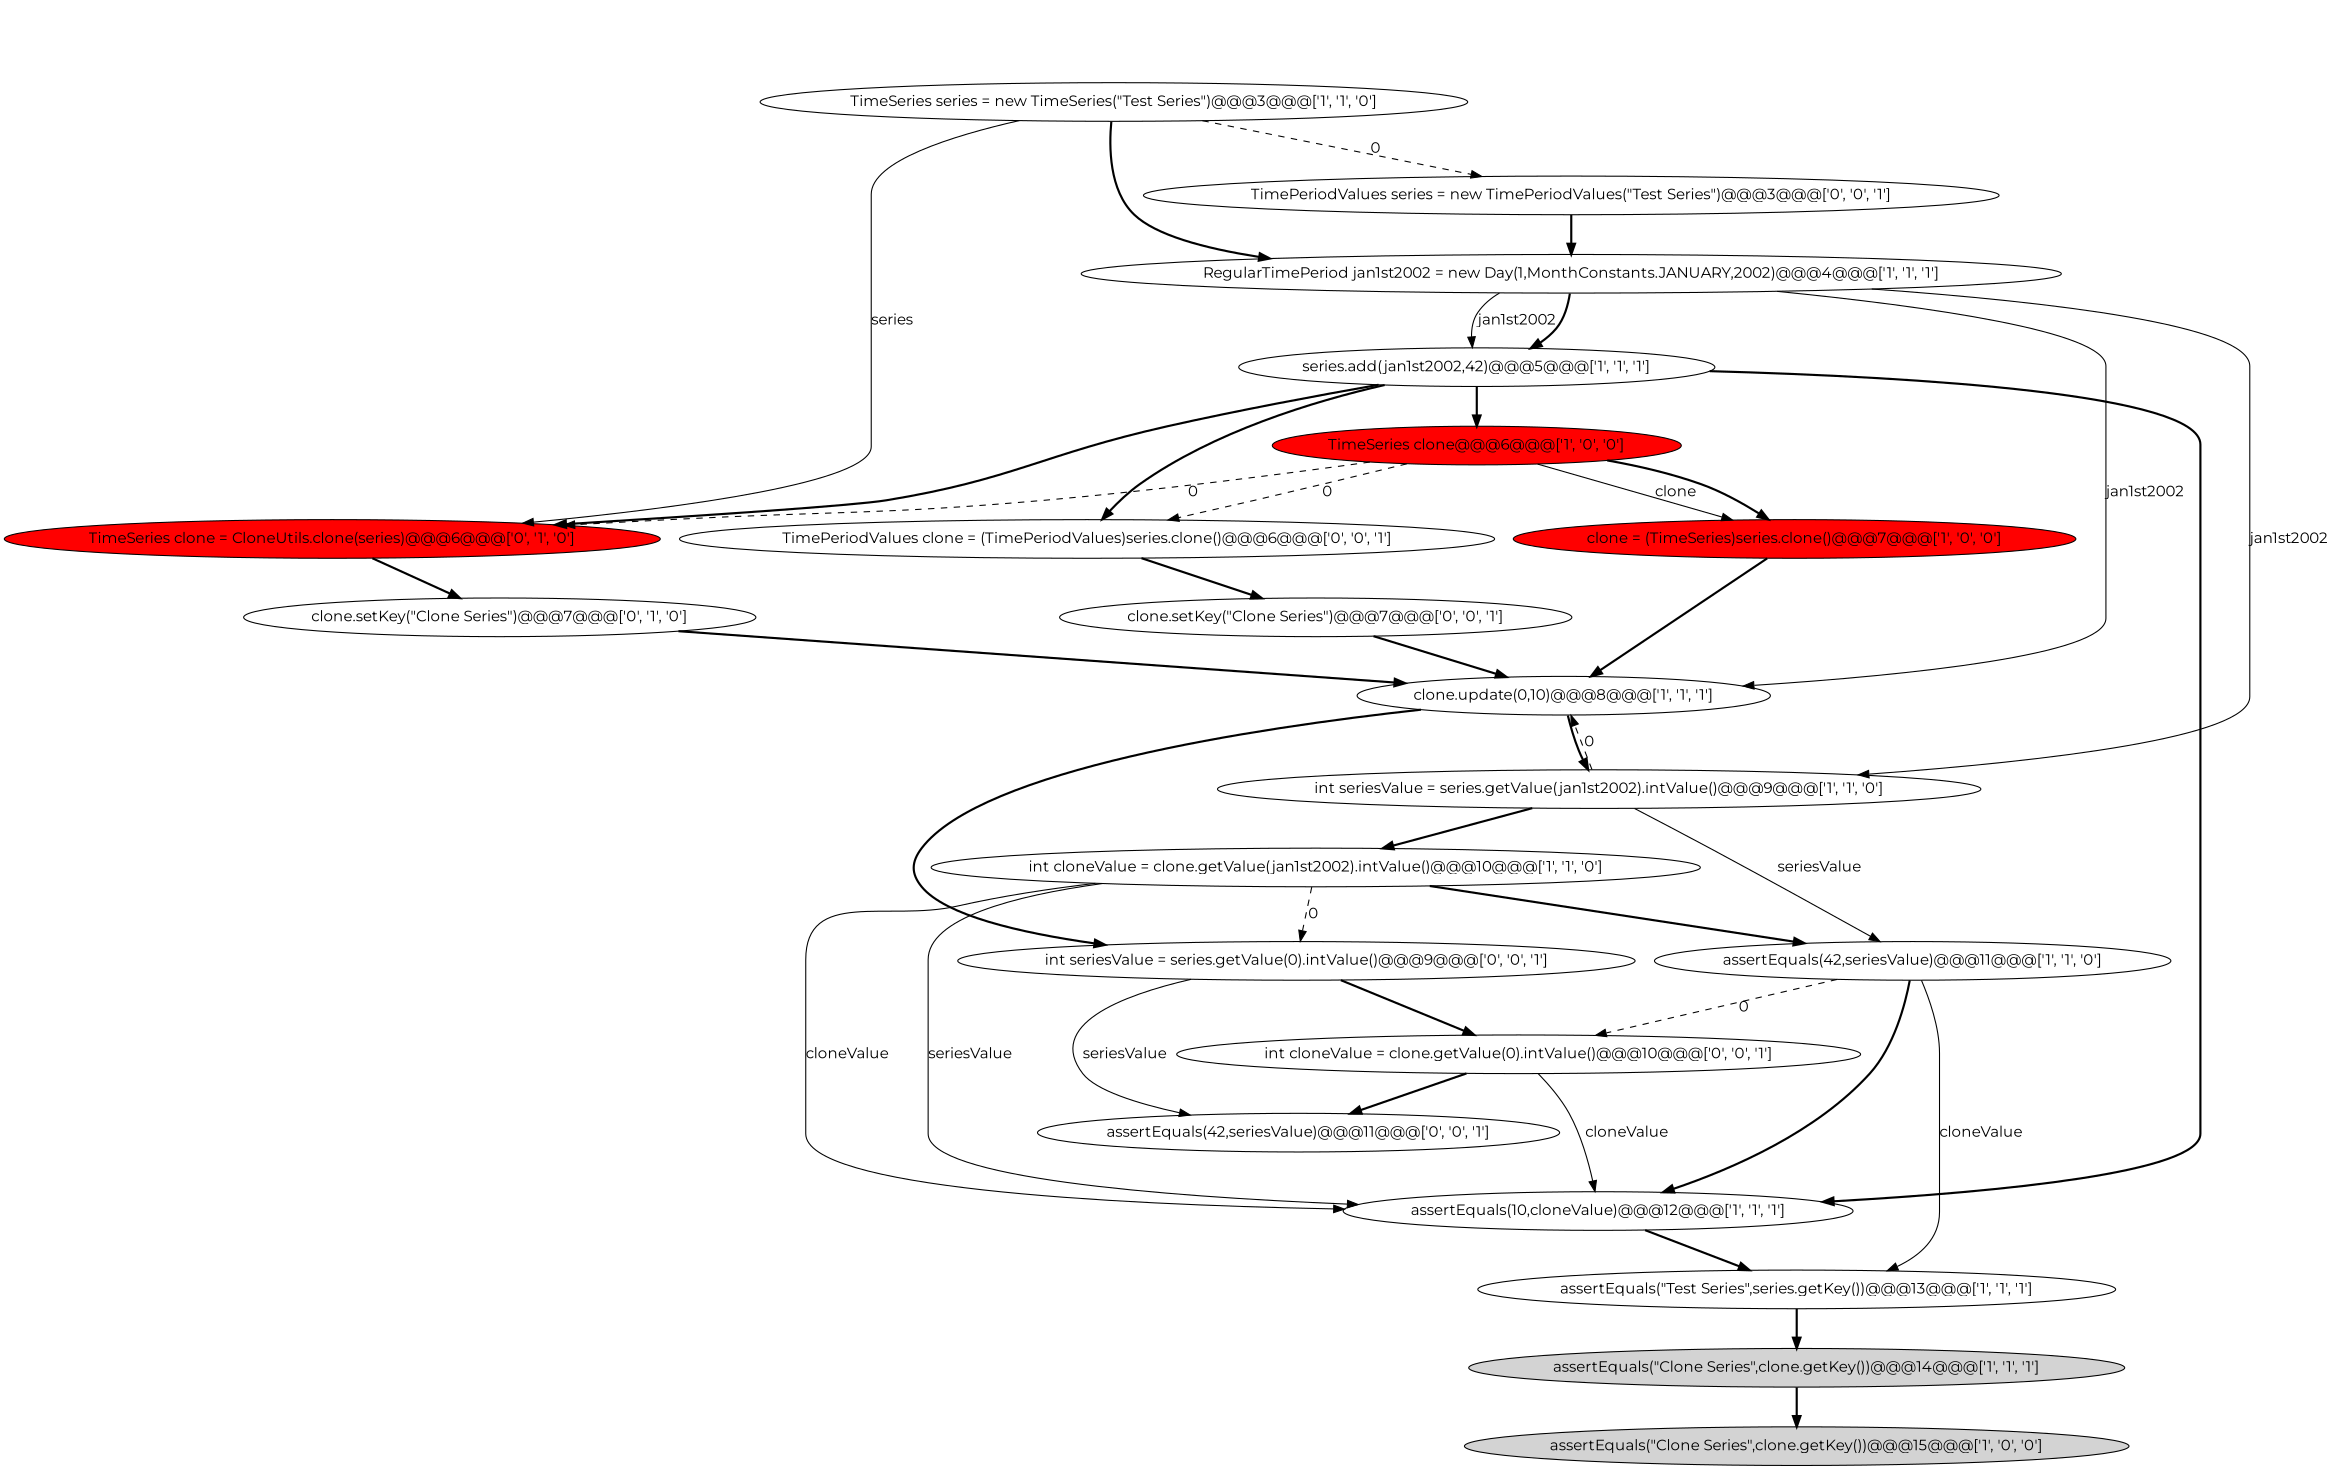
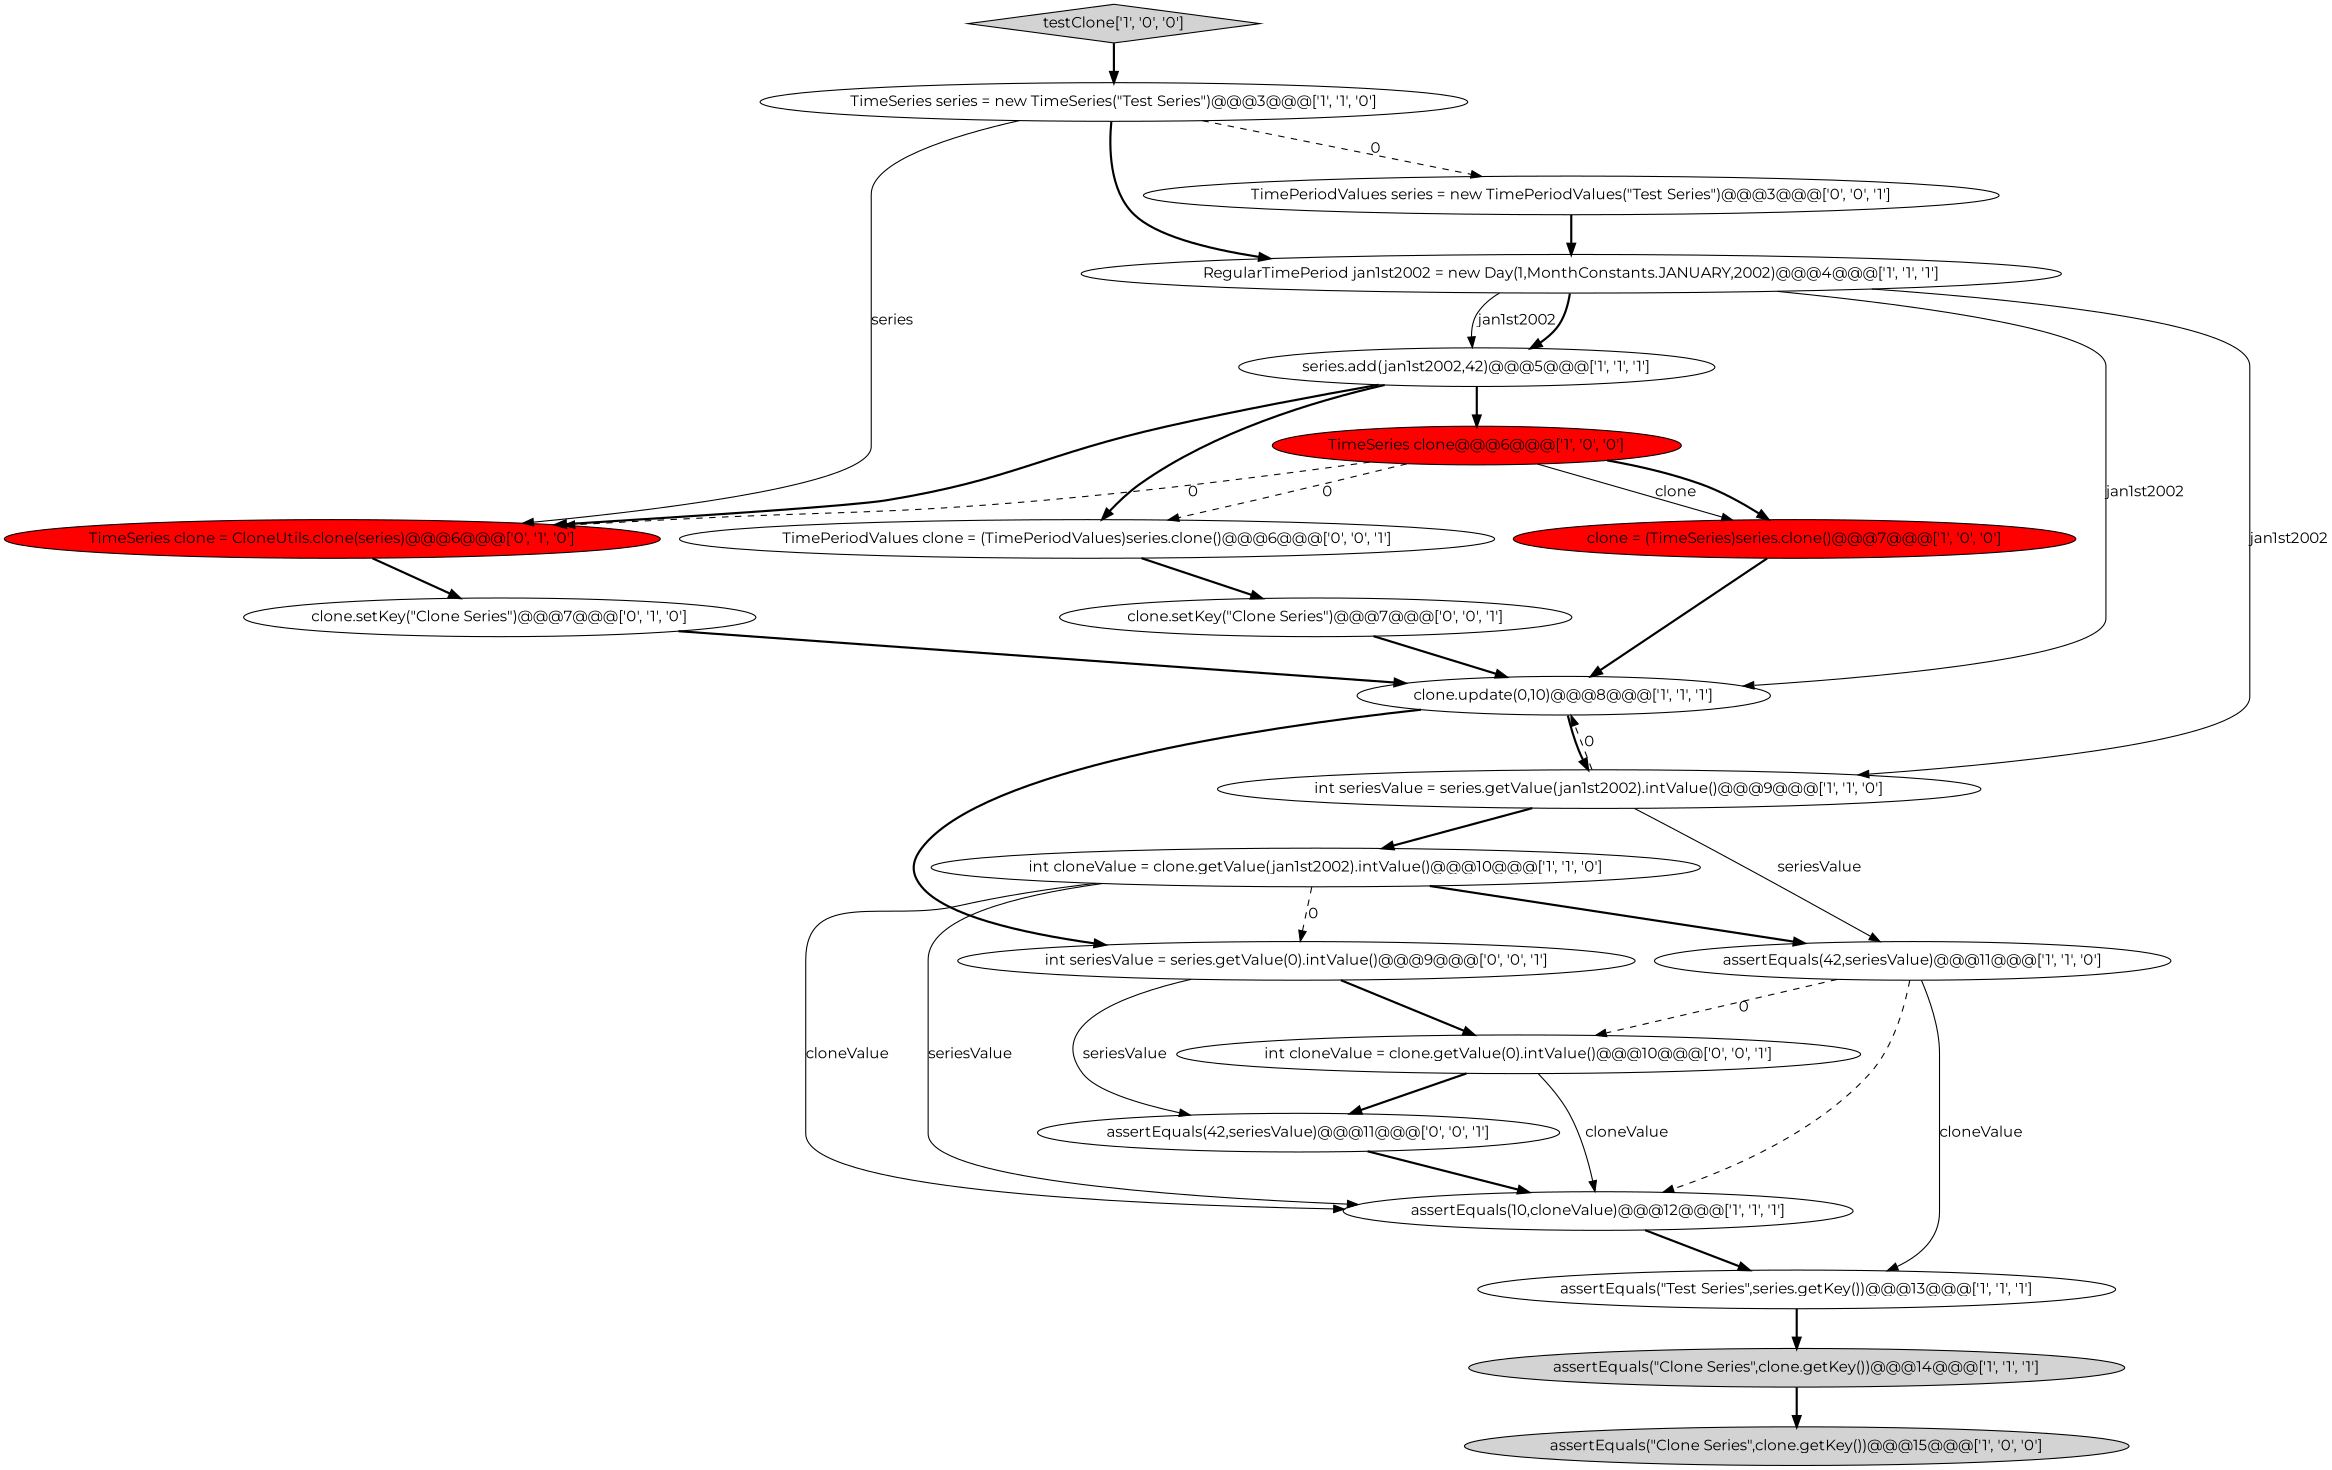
none -> (1114, 24)
(2200, 687) -> (1443, 1170)
(1822, 1116) -> (1822, 1116)
